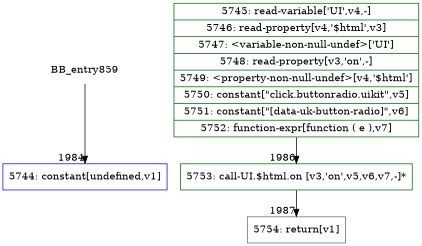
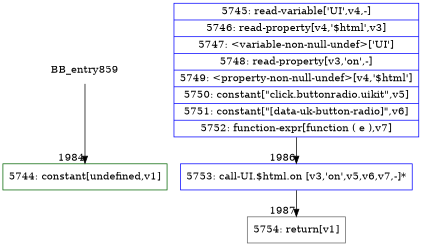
(296, 70) -> (296, 70)
(85, 177) -> (85, 177)
(296, 177) -> (296, 177)
